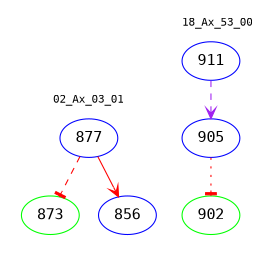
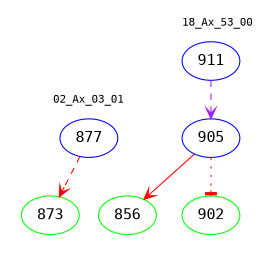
(106, 172) -> (181, 166)
(71, 174) -> (71, 174)
(127, 215) -> (127, 215)
